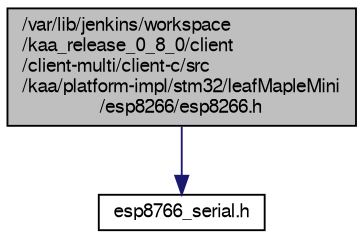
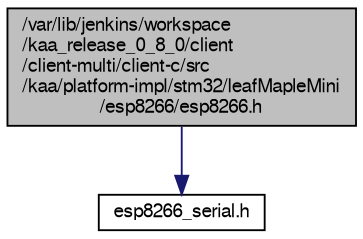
(182, 212) -> (182, 212)
